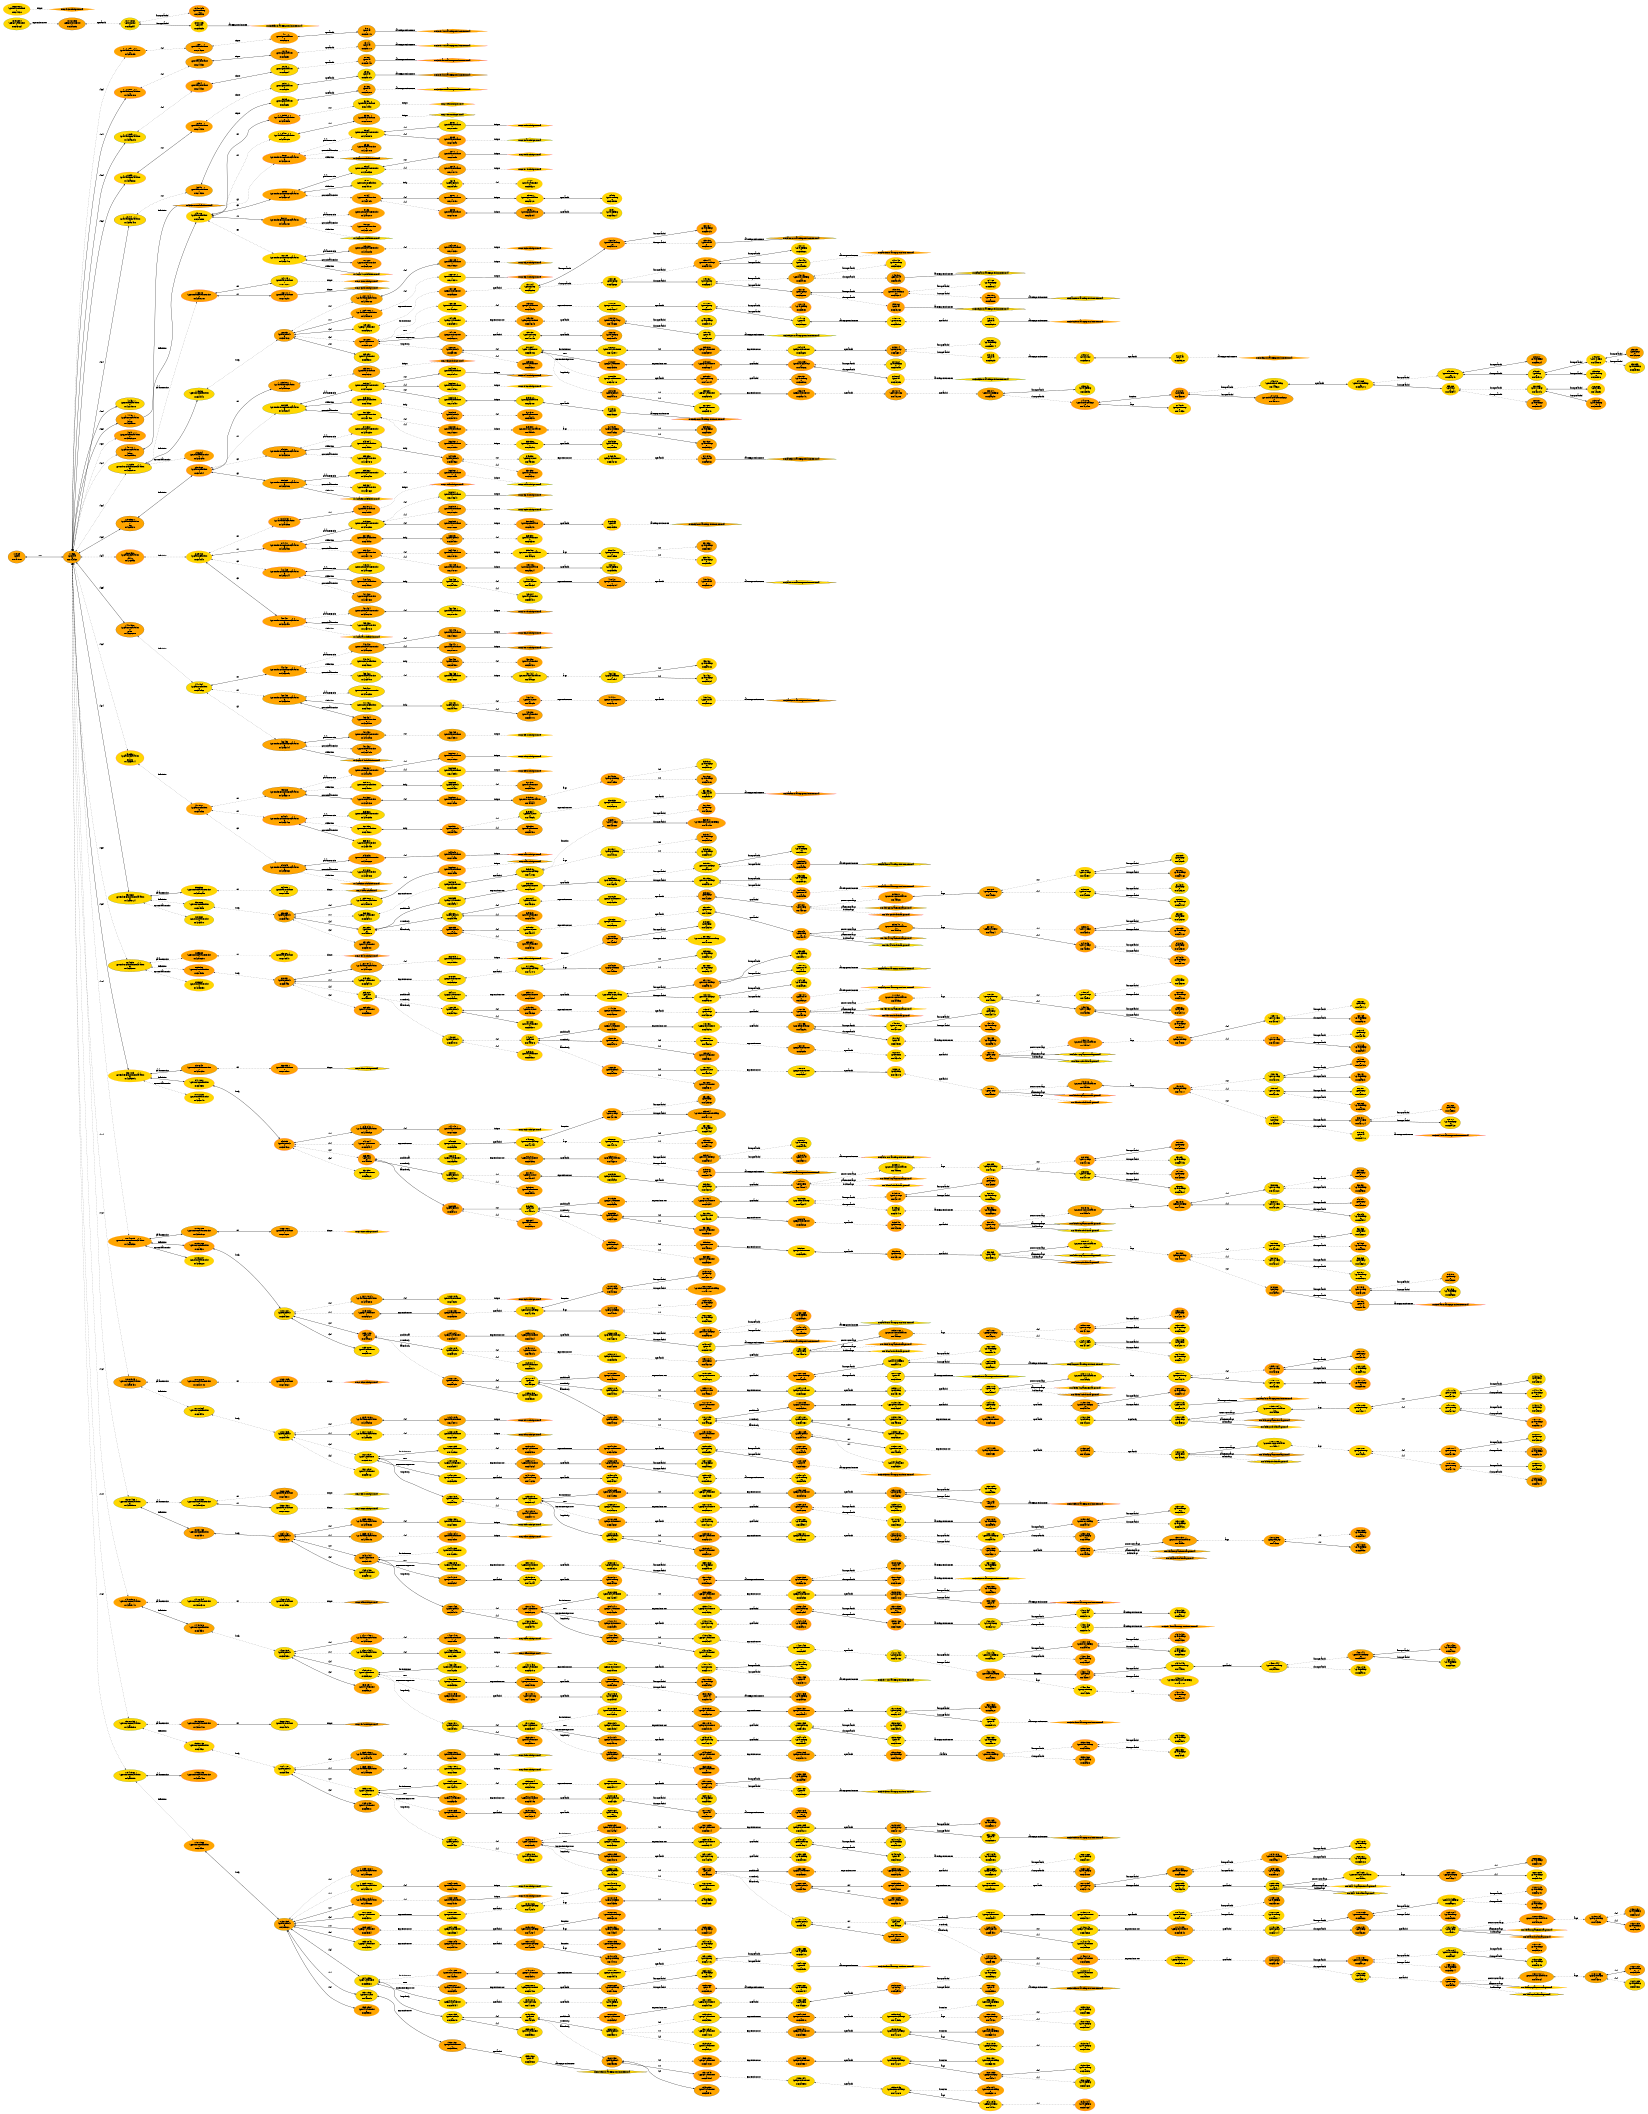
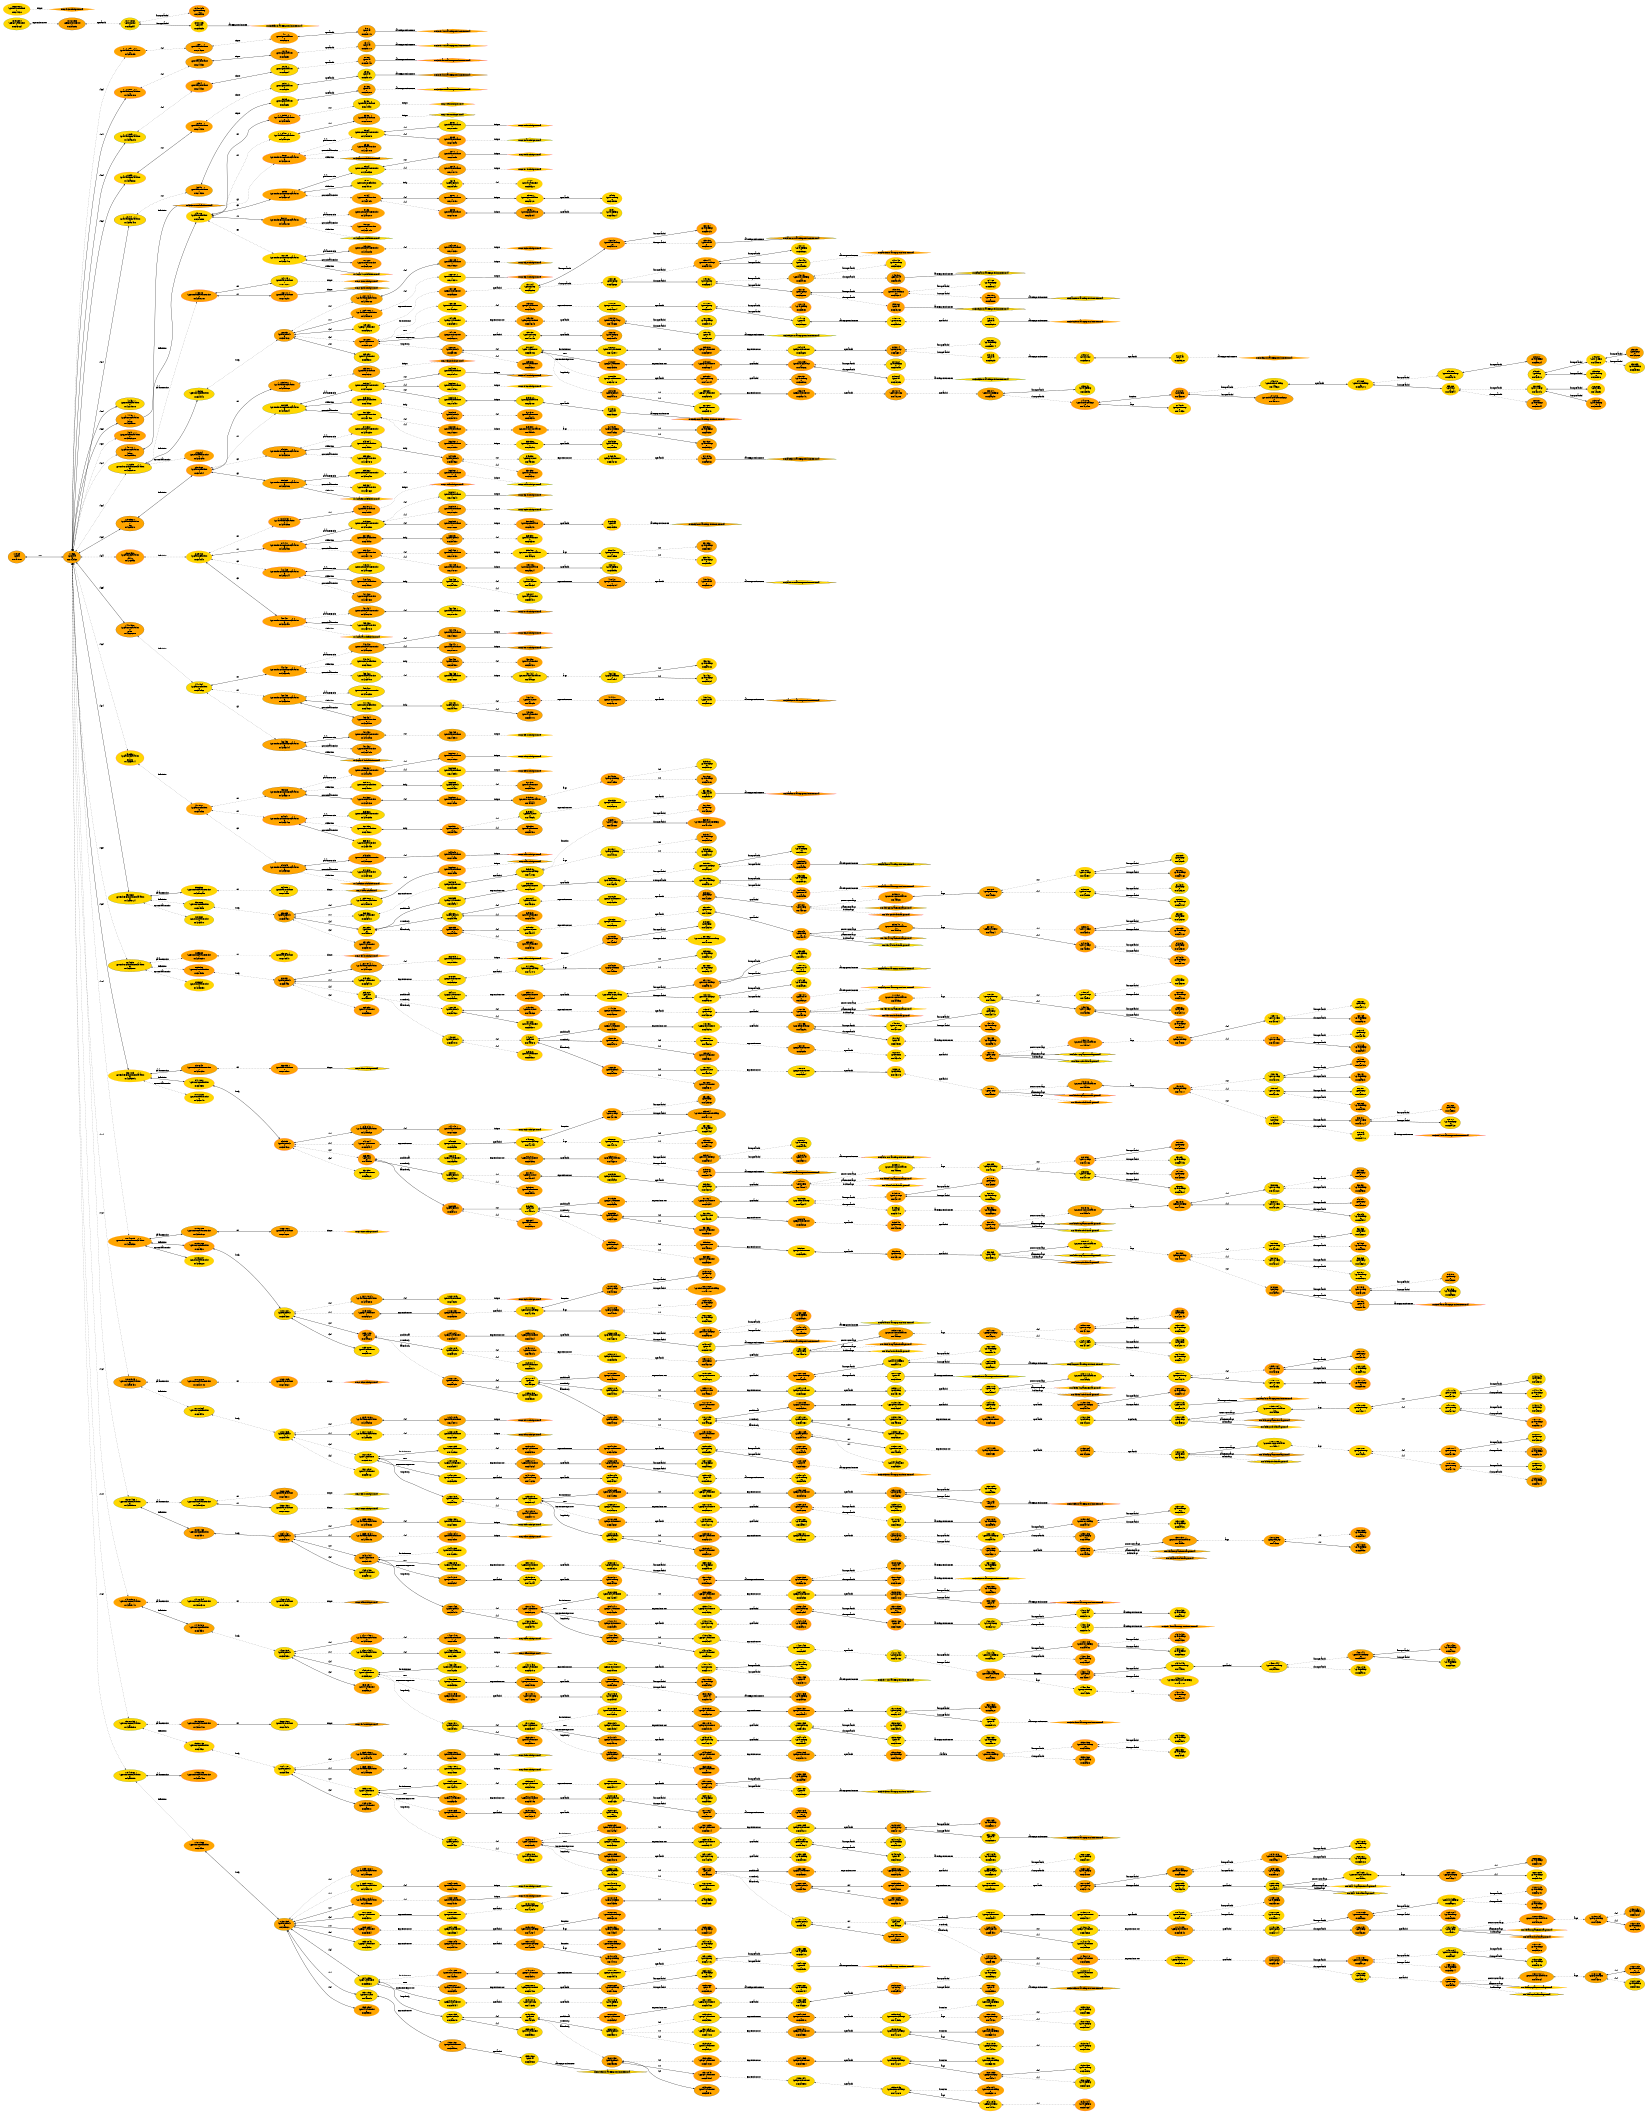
(1496, 375) -> none
(659, 880) -> (659, 880)
(571, 1054) -> (571, 1054)
(572, 1904) -> none
(1132, 1930) -> (1132, 1930)
